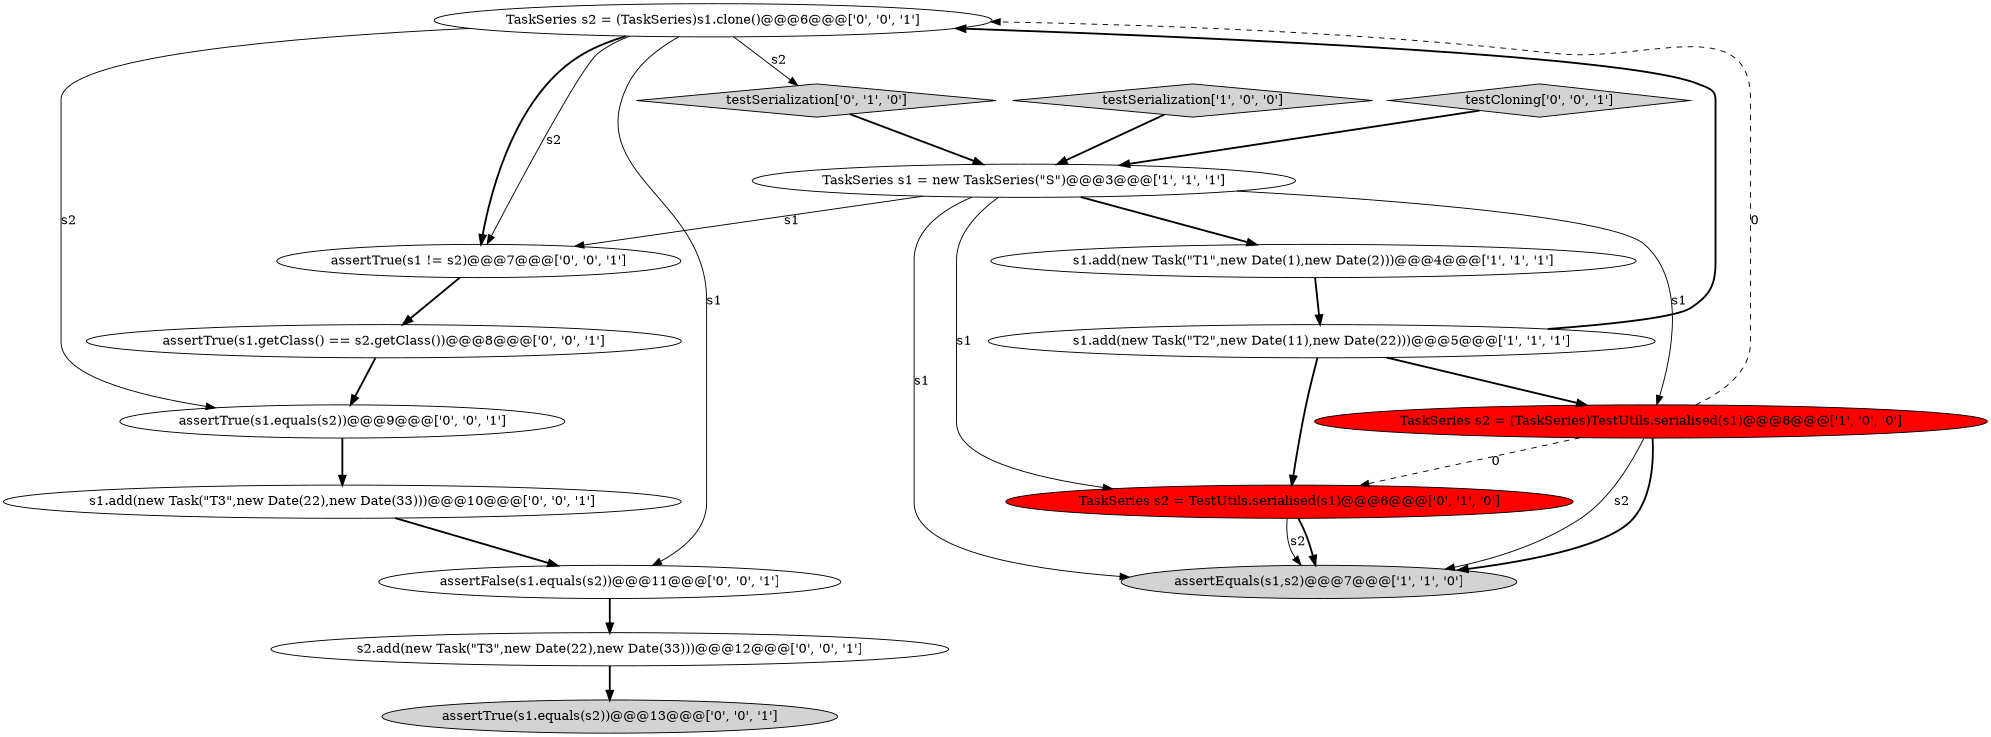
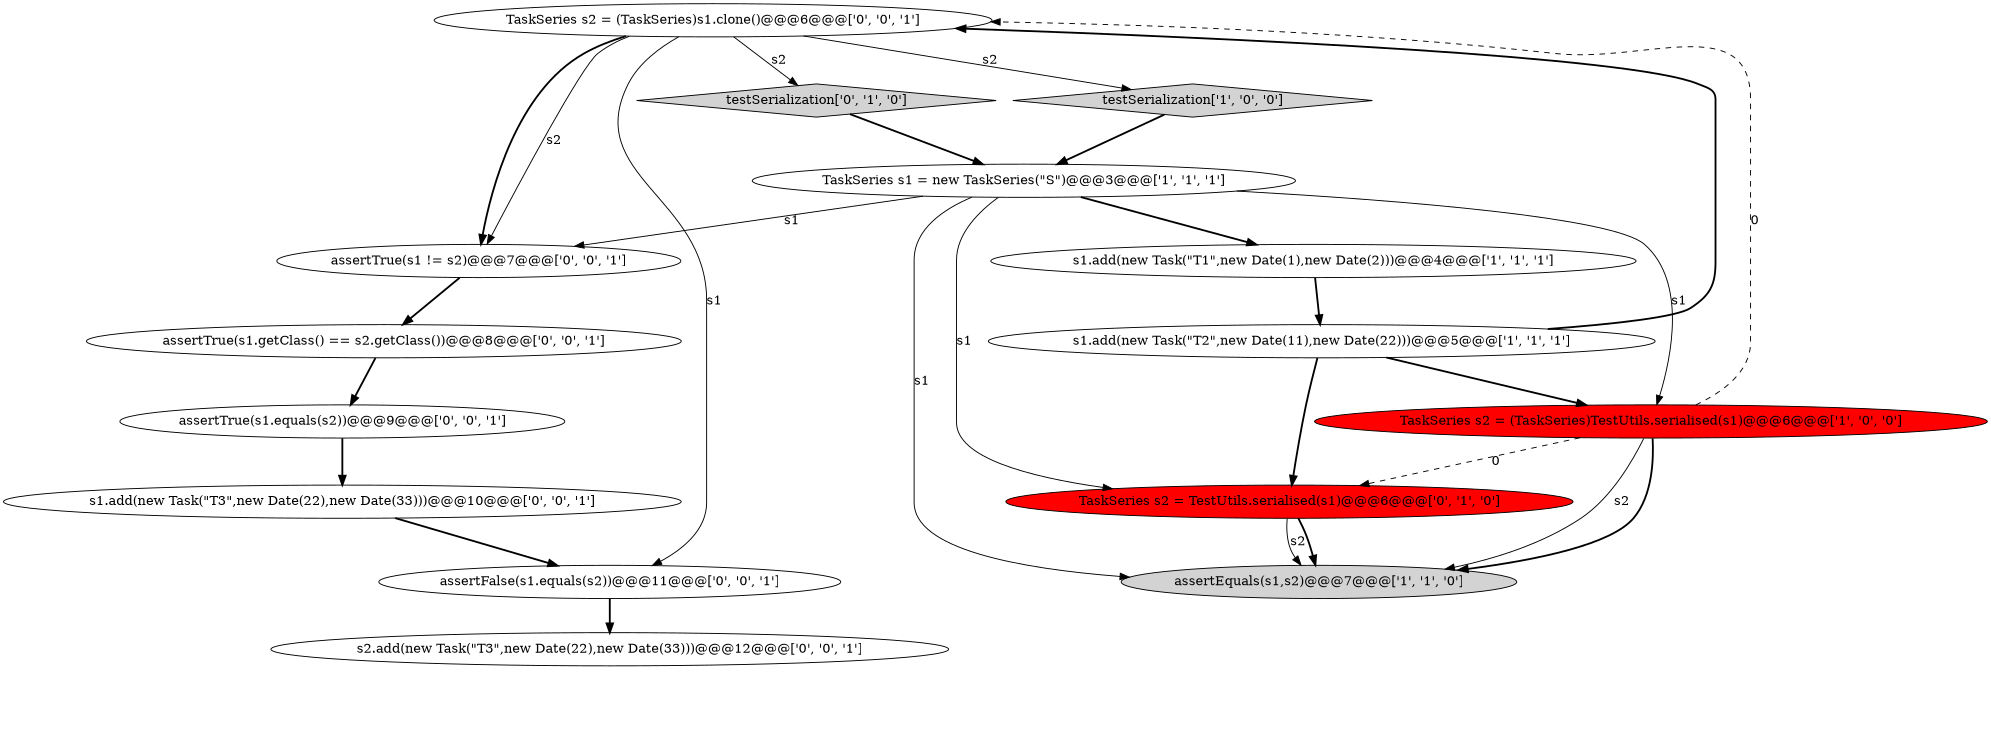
(65, 94) -> (963, 62)
(1539, 101) -> none
(610, 717) -> none
